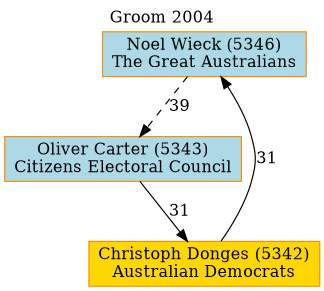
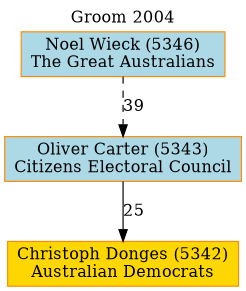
(255, 165) -> none
(180, 211) -> (134, 211)
